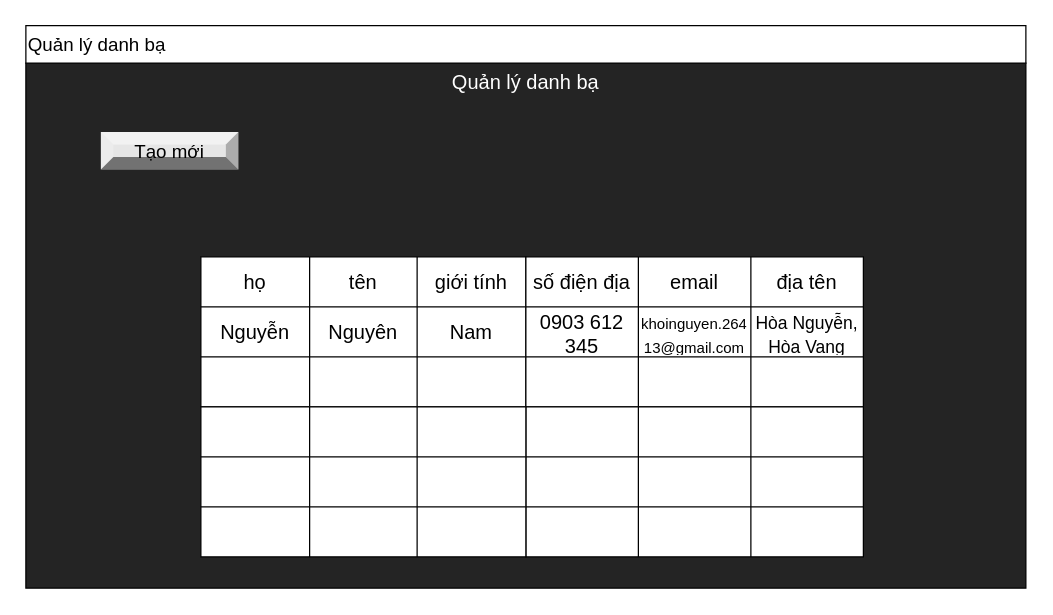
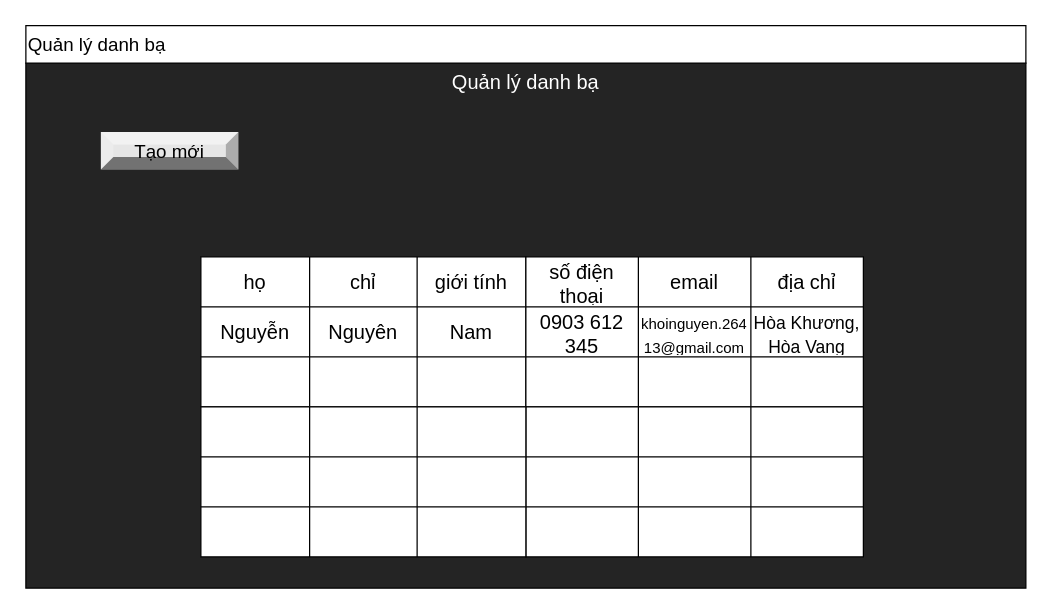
(363, 282) -> (363, 282)
(582, 282) -> (582, 282)
(807, 282) -> (807, 282)
(807, 332) -> (807, 332)
